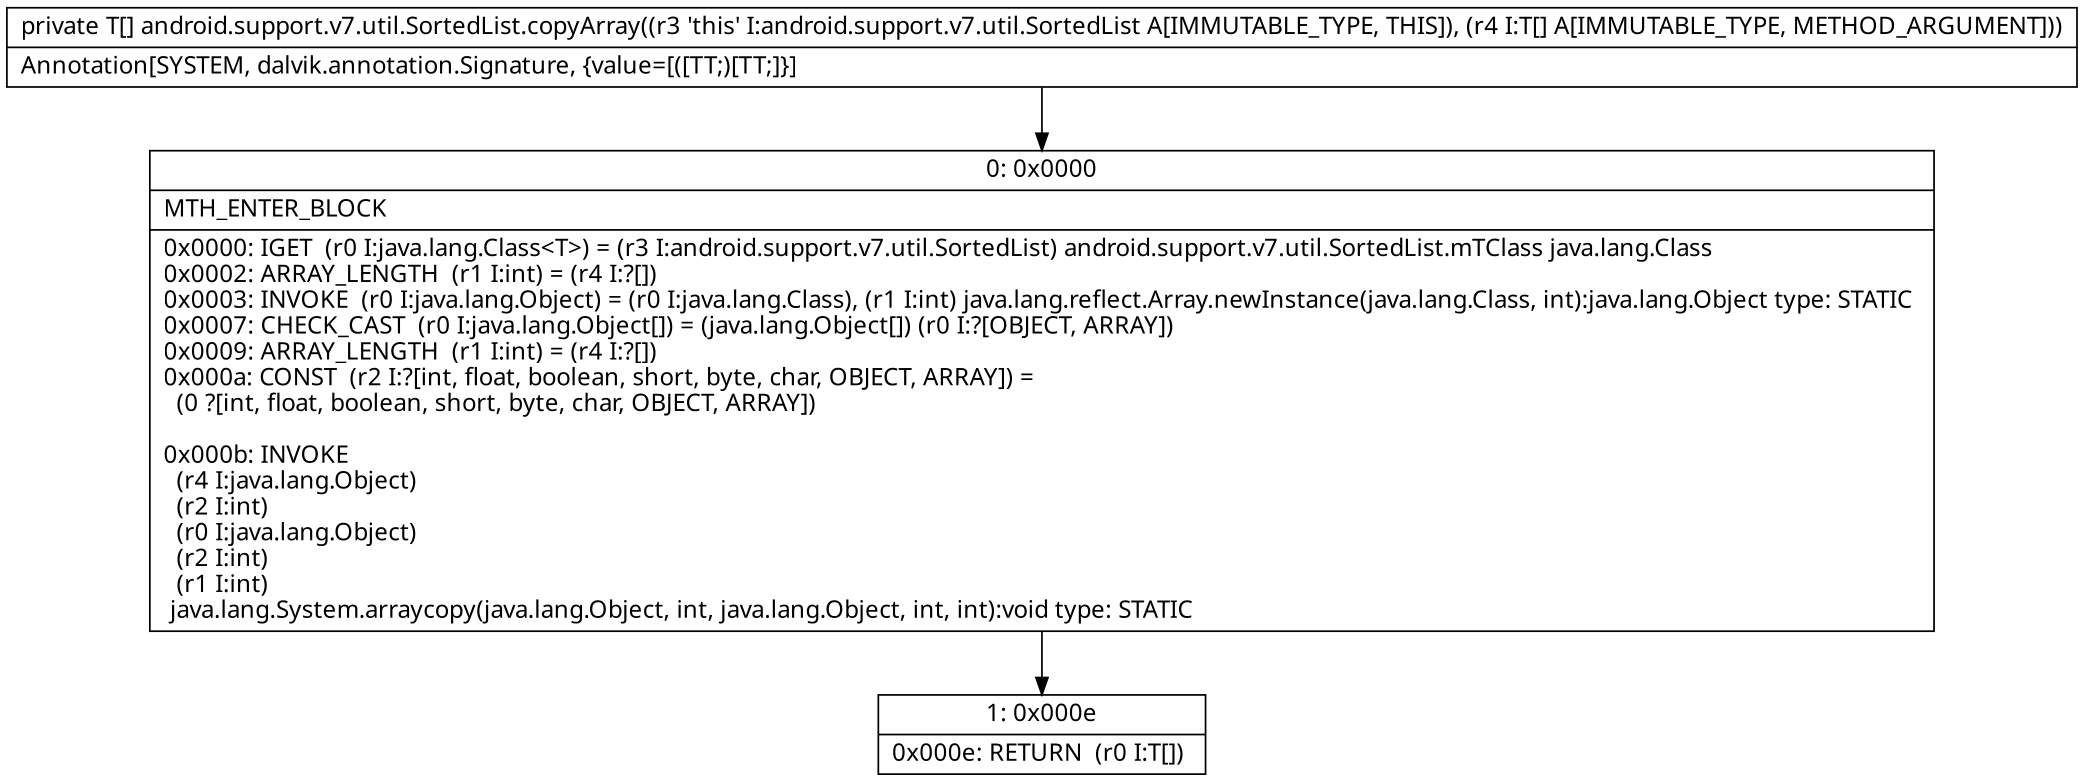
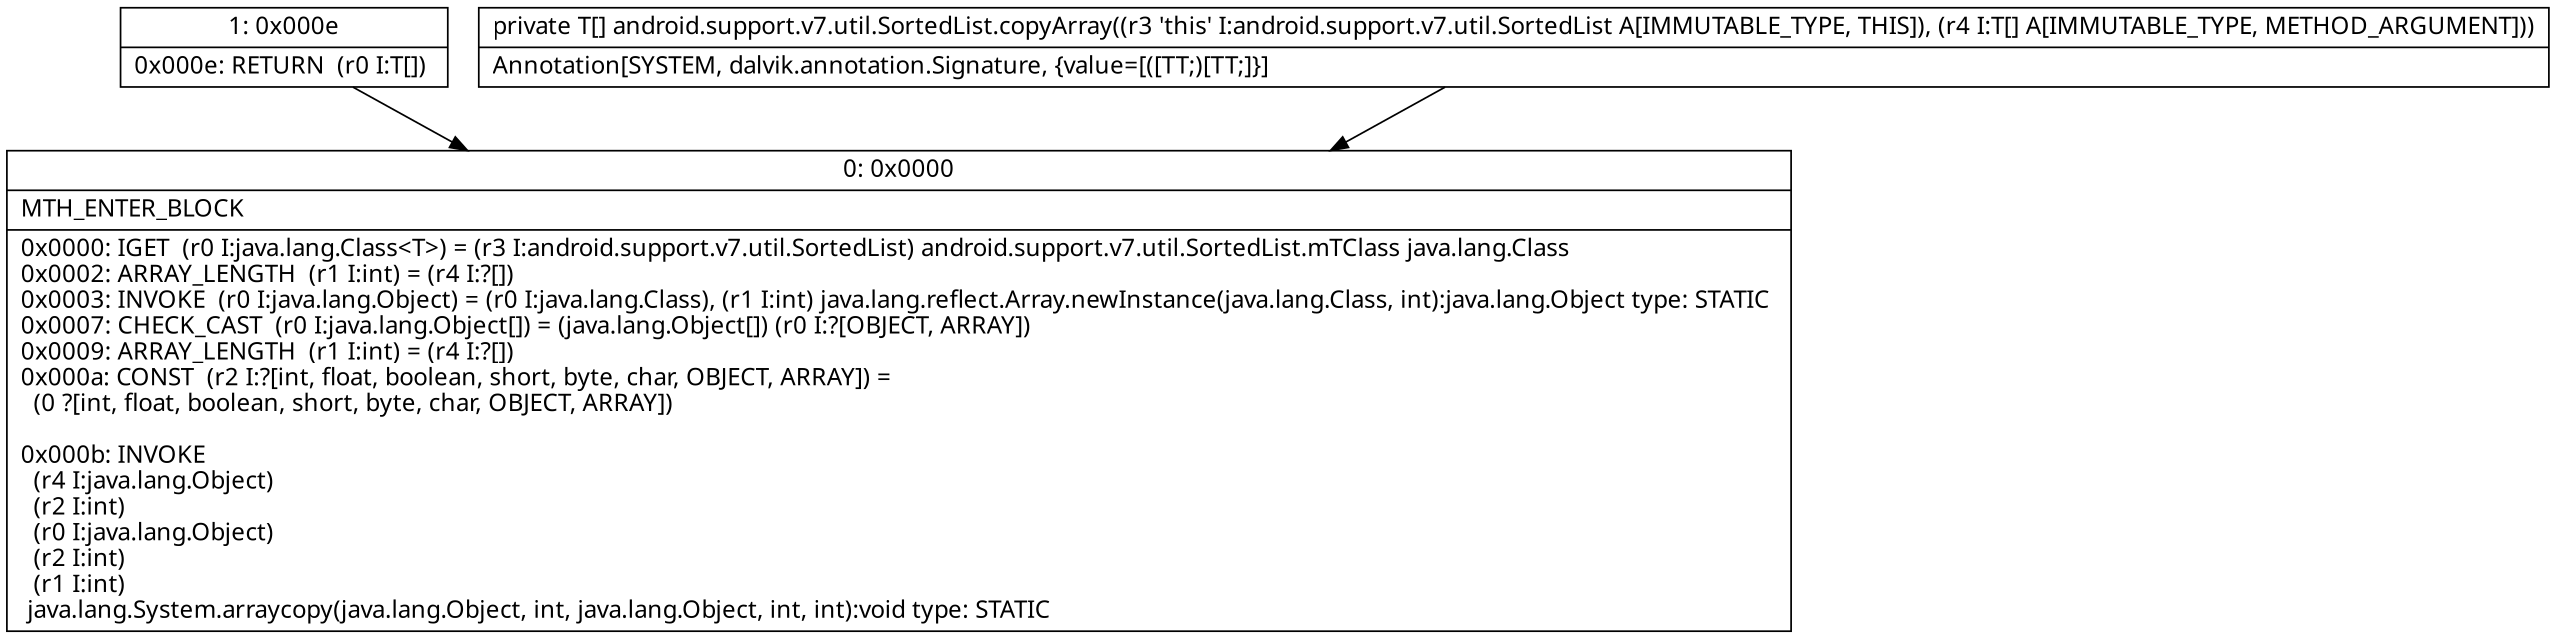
(1042, 654) -> (403, 115)
